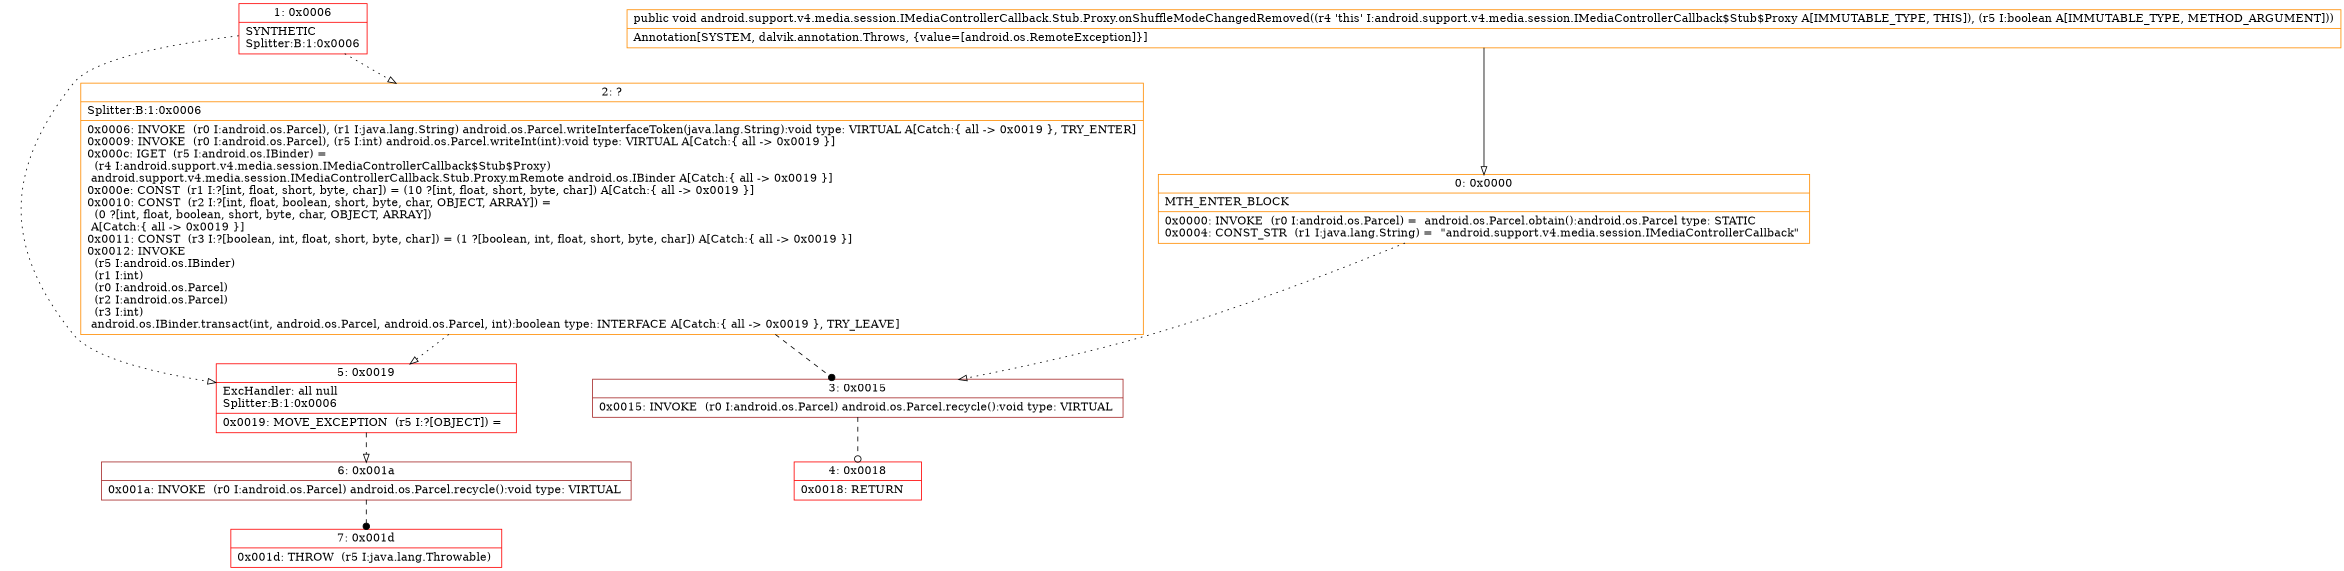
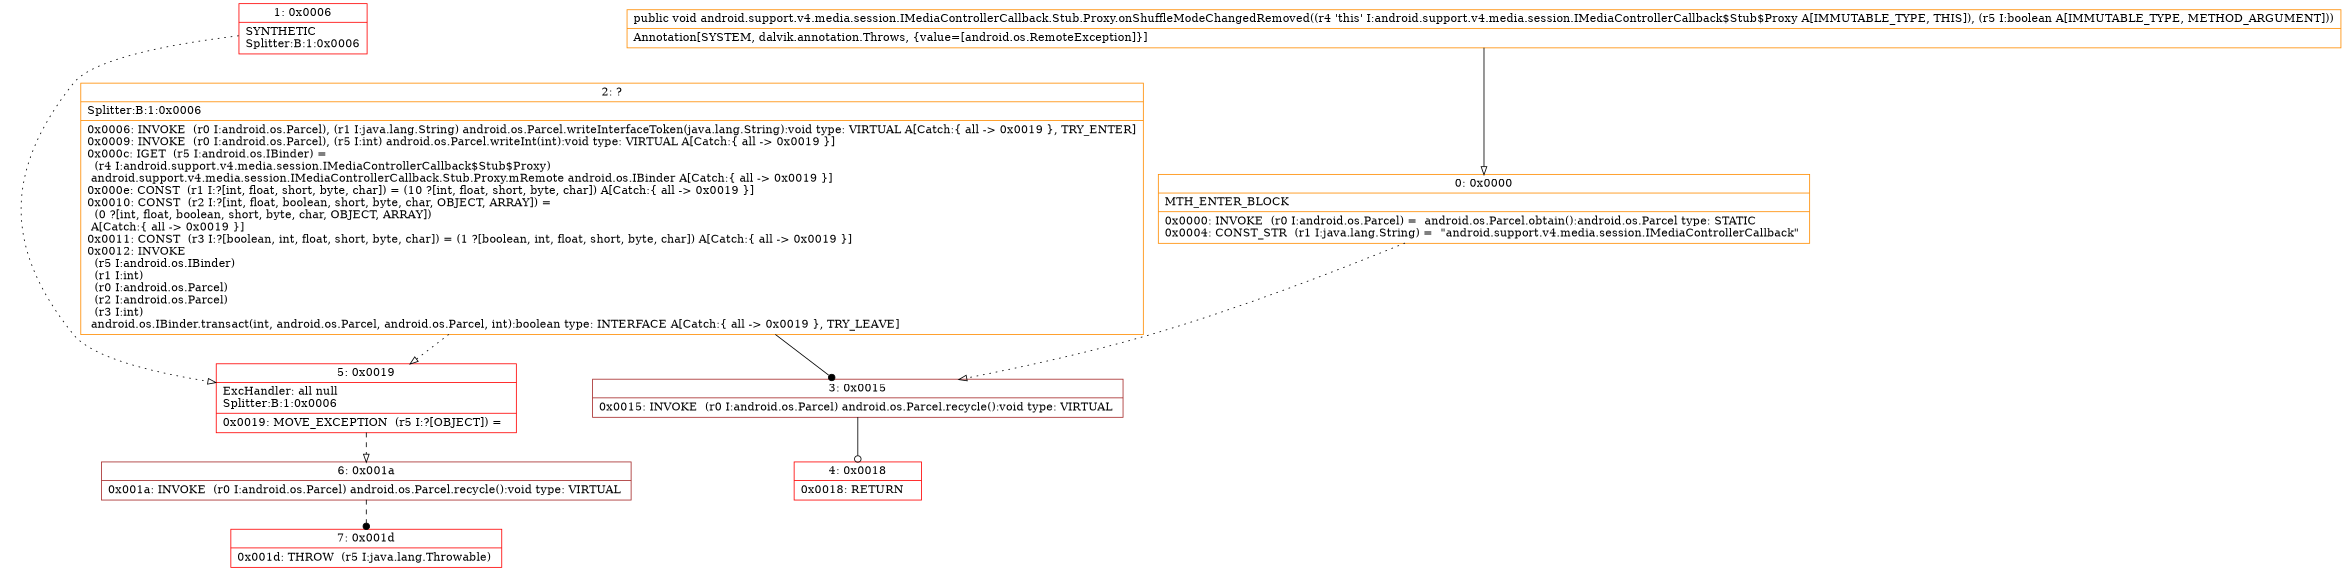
(367, 66) -> none
(802, 355) -> (802, 355)
(858, 436) -> (858, 436)
